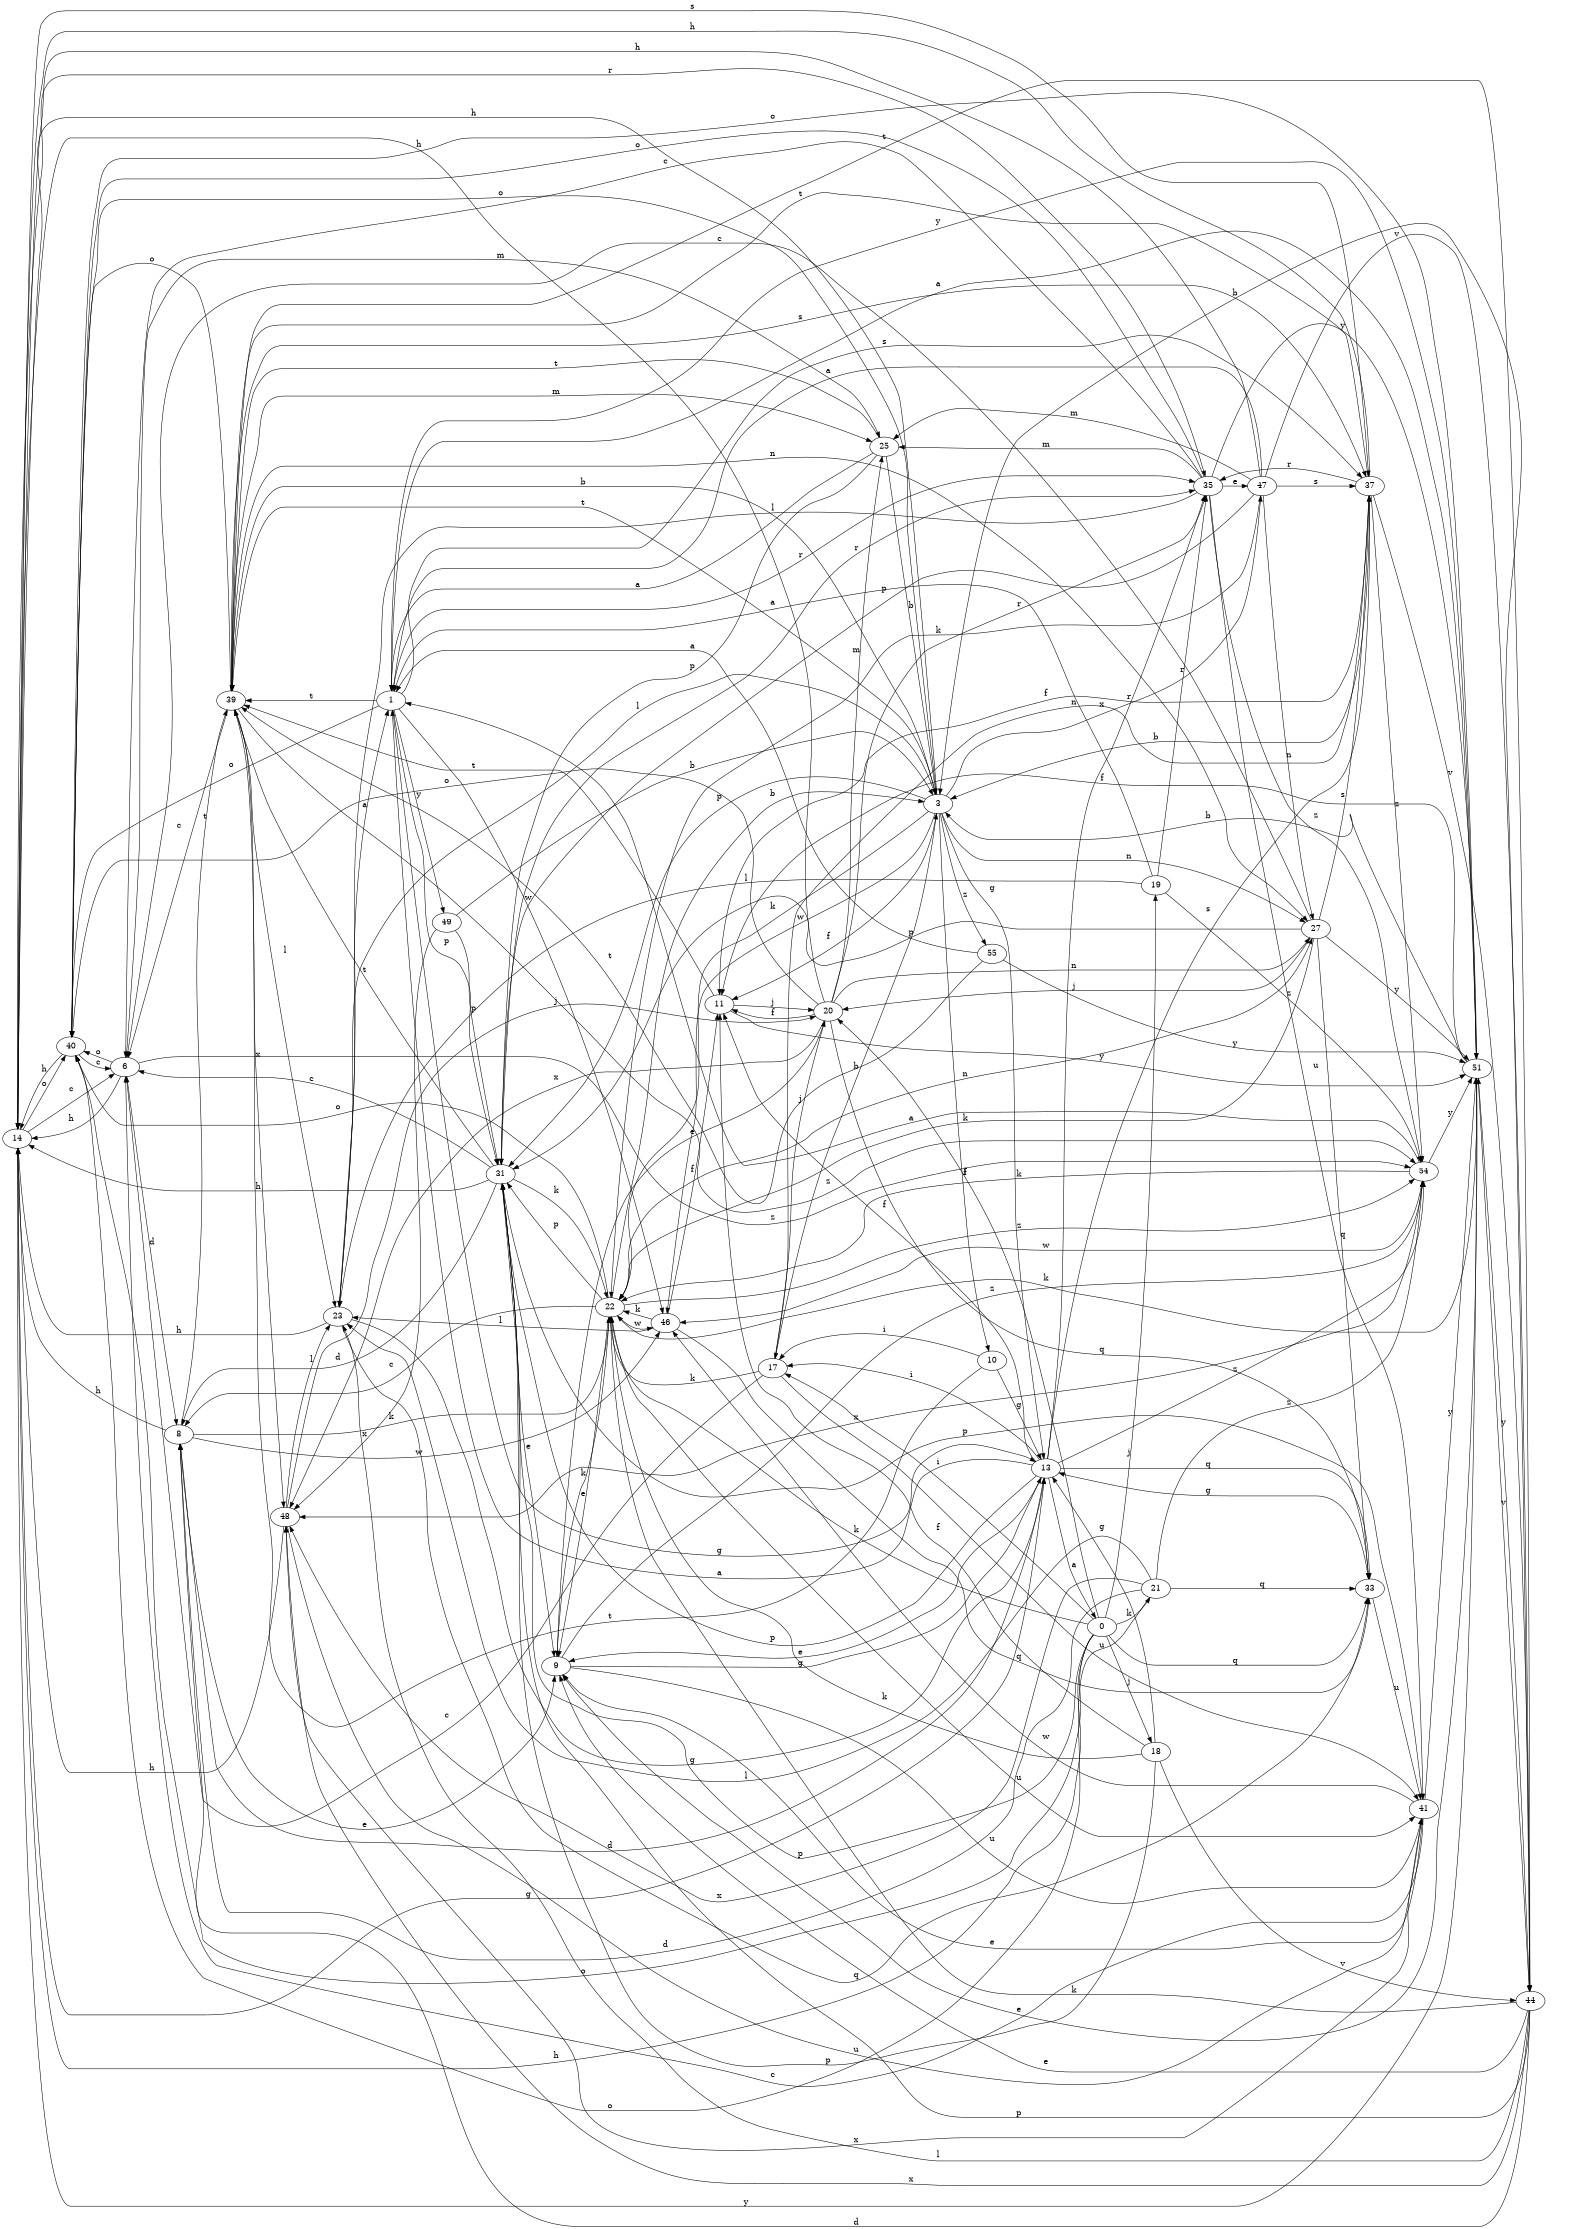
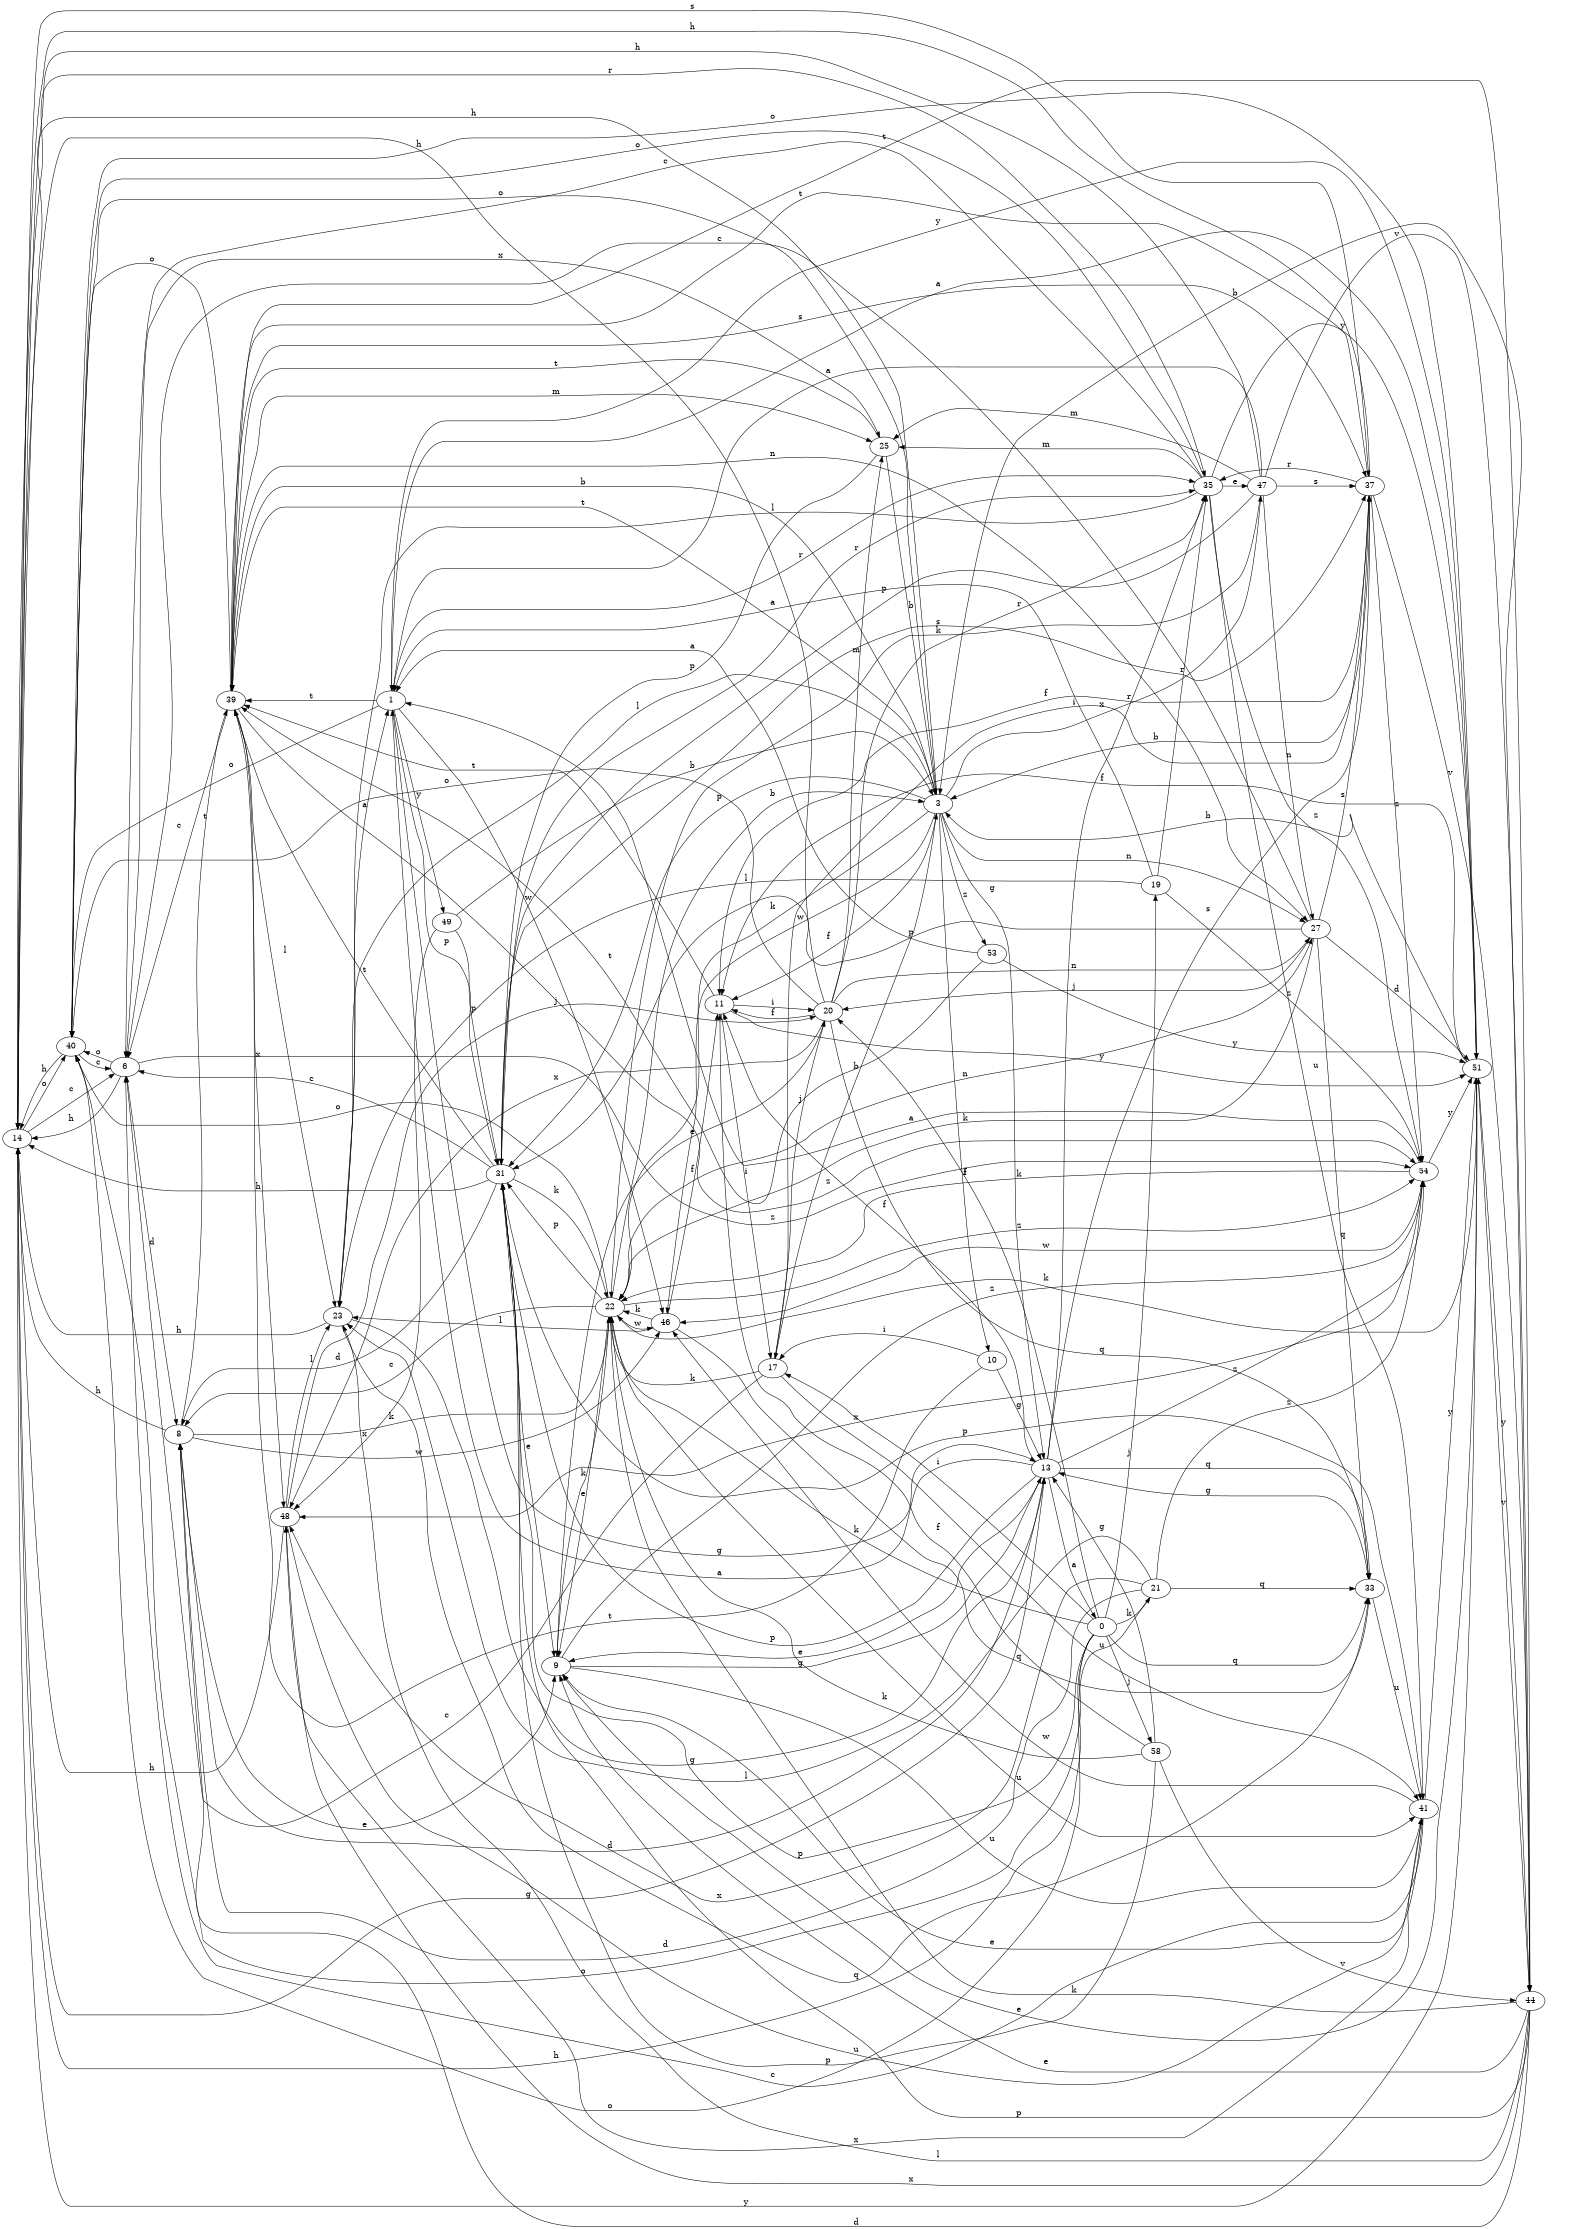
(501, 256) -> (501, 256)
(804, 368) -> (827, 665)
(618, 589) -> none
(1074, 702) -> (1074, 702)
(992, 954) -> (992, 954)
(1397, 990) -> (1397, 990)
(773, 1003) -> (773, 1003)
(927, 1385) -> (746, 1184)
(1156, 1752) -> (1156, 1752)
